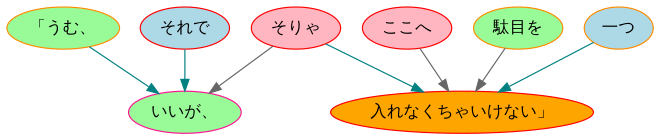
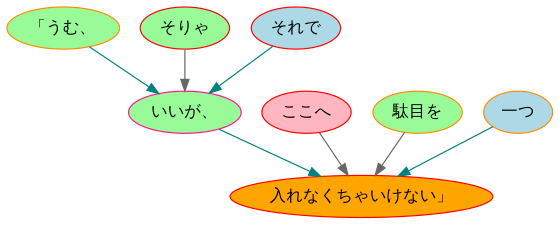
(296, 28) -> (185, 28)
(369, 65) -> (264, 150)
